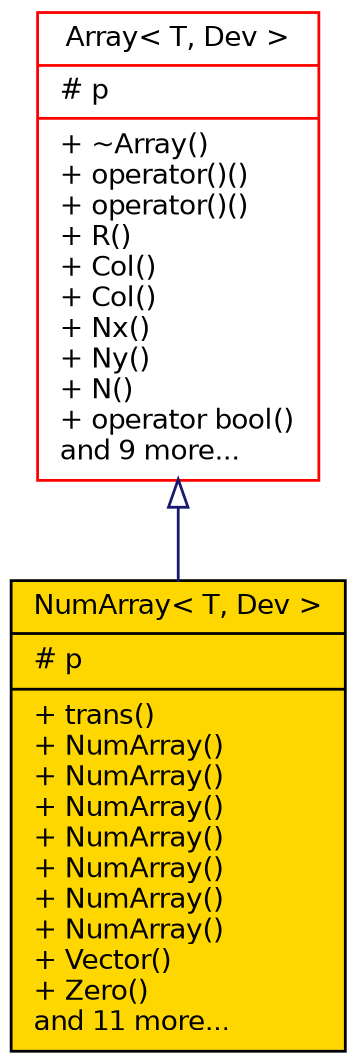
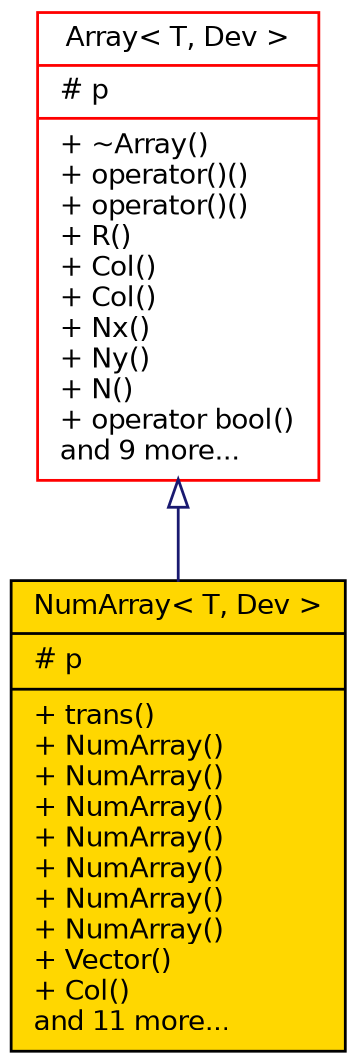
(92, 991) -> (82, 991)
